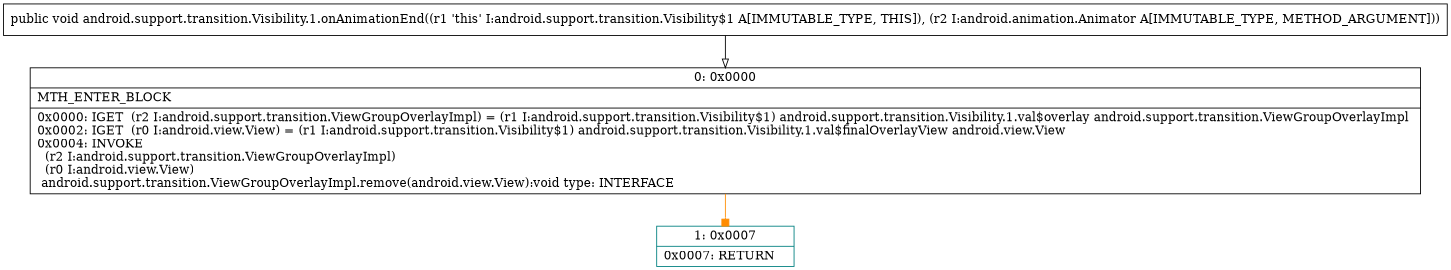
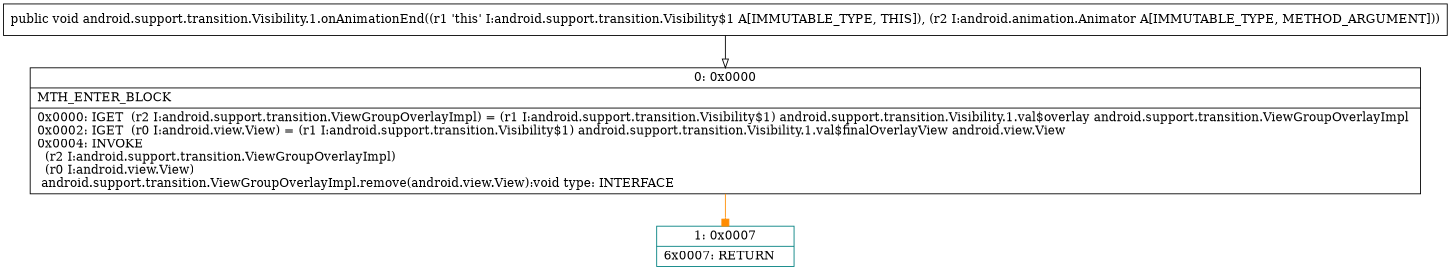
(725, 256) -> (725, 256)
